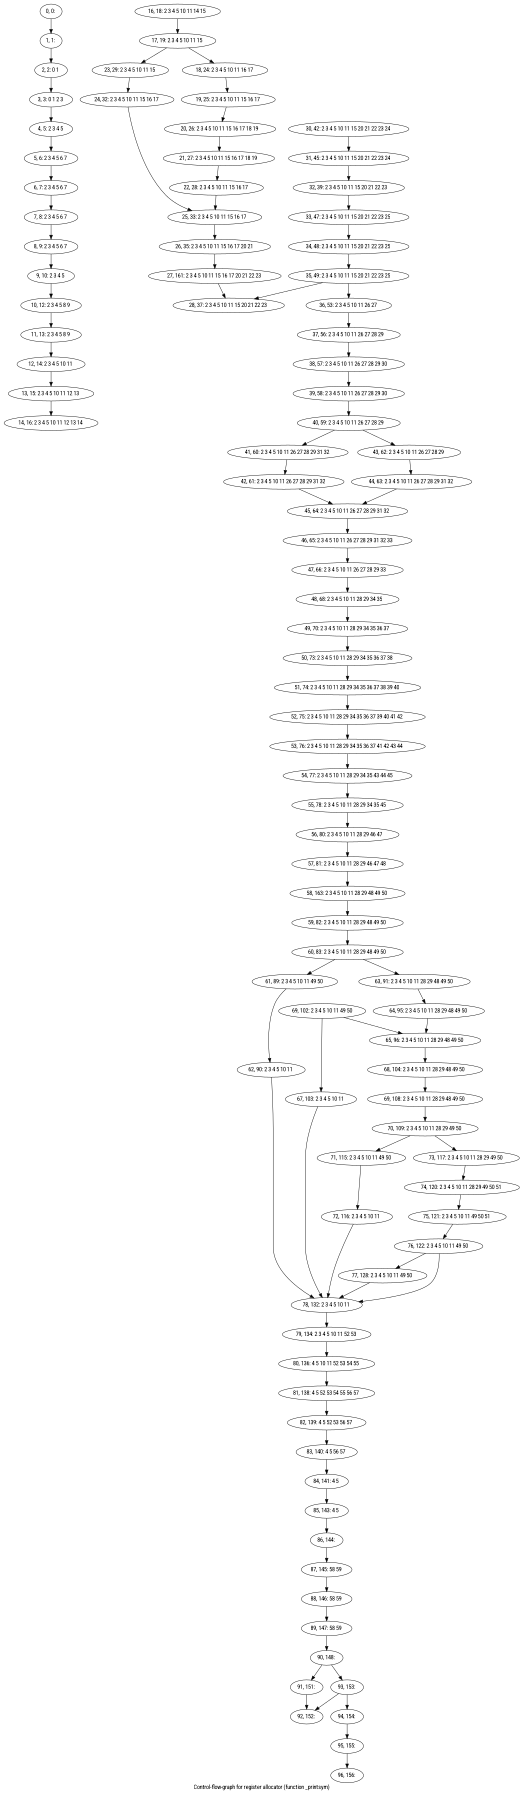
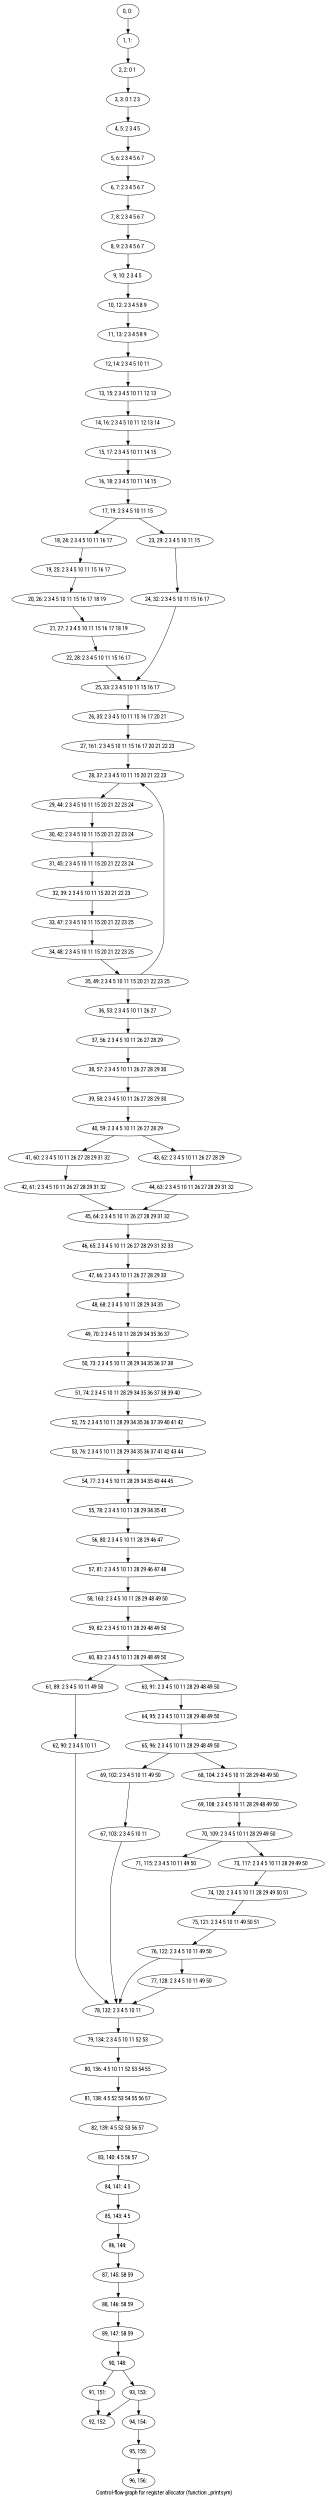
none -> (128, 452)
none -> (92, 805)
(371, 1025) -> (158, 1760)
(357, 1217) -> none
